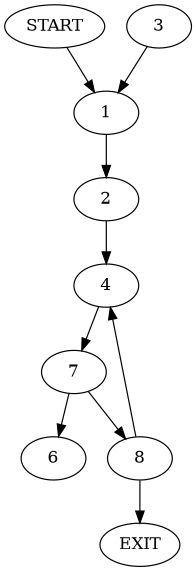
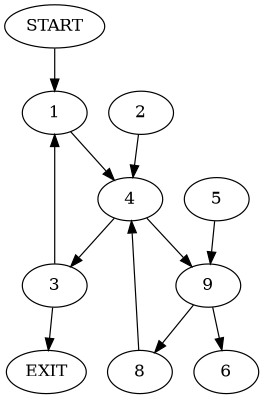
(106, 150) -> (88, 151)
none -> (217, 199)
none -> (97, 238)
(74, 372) -> (208, 286)
(140, 496) -> (51, 323)
